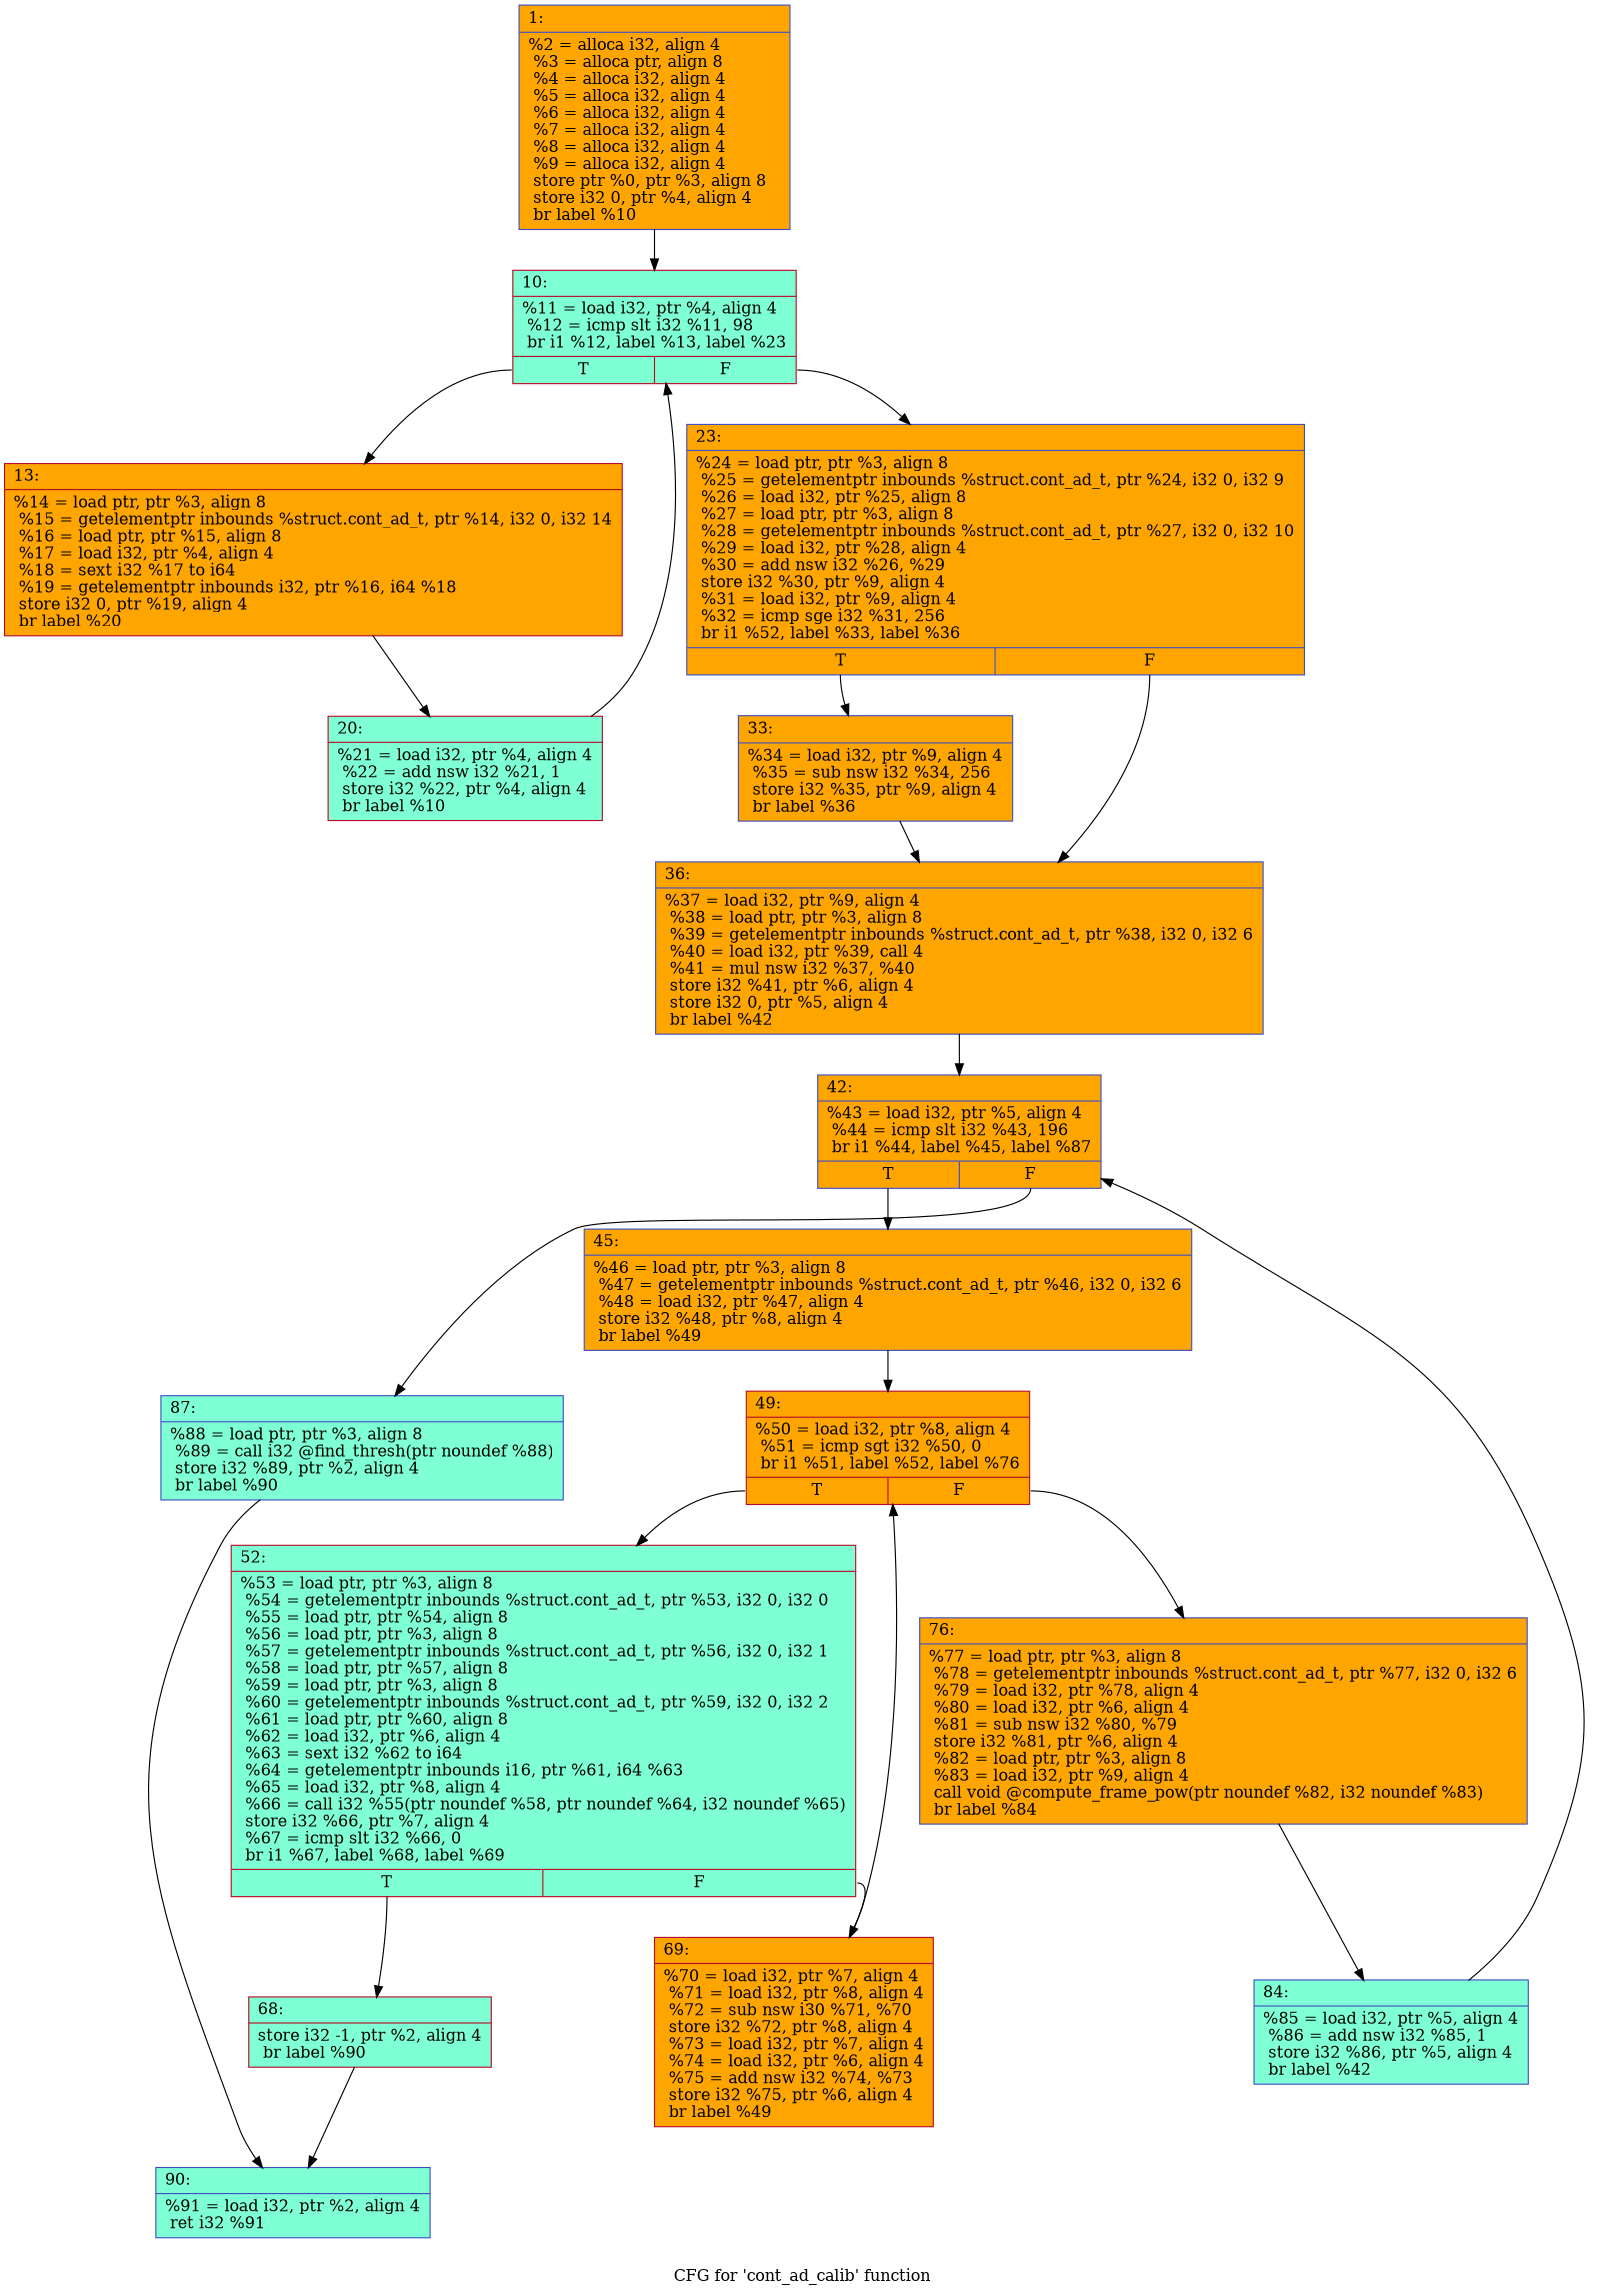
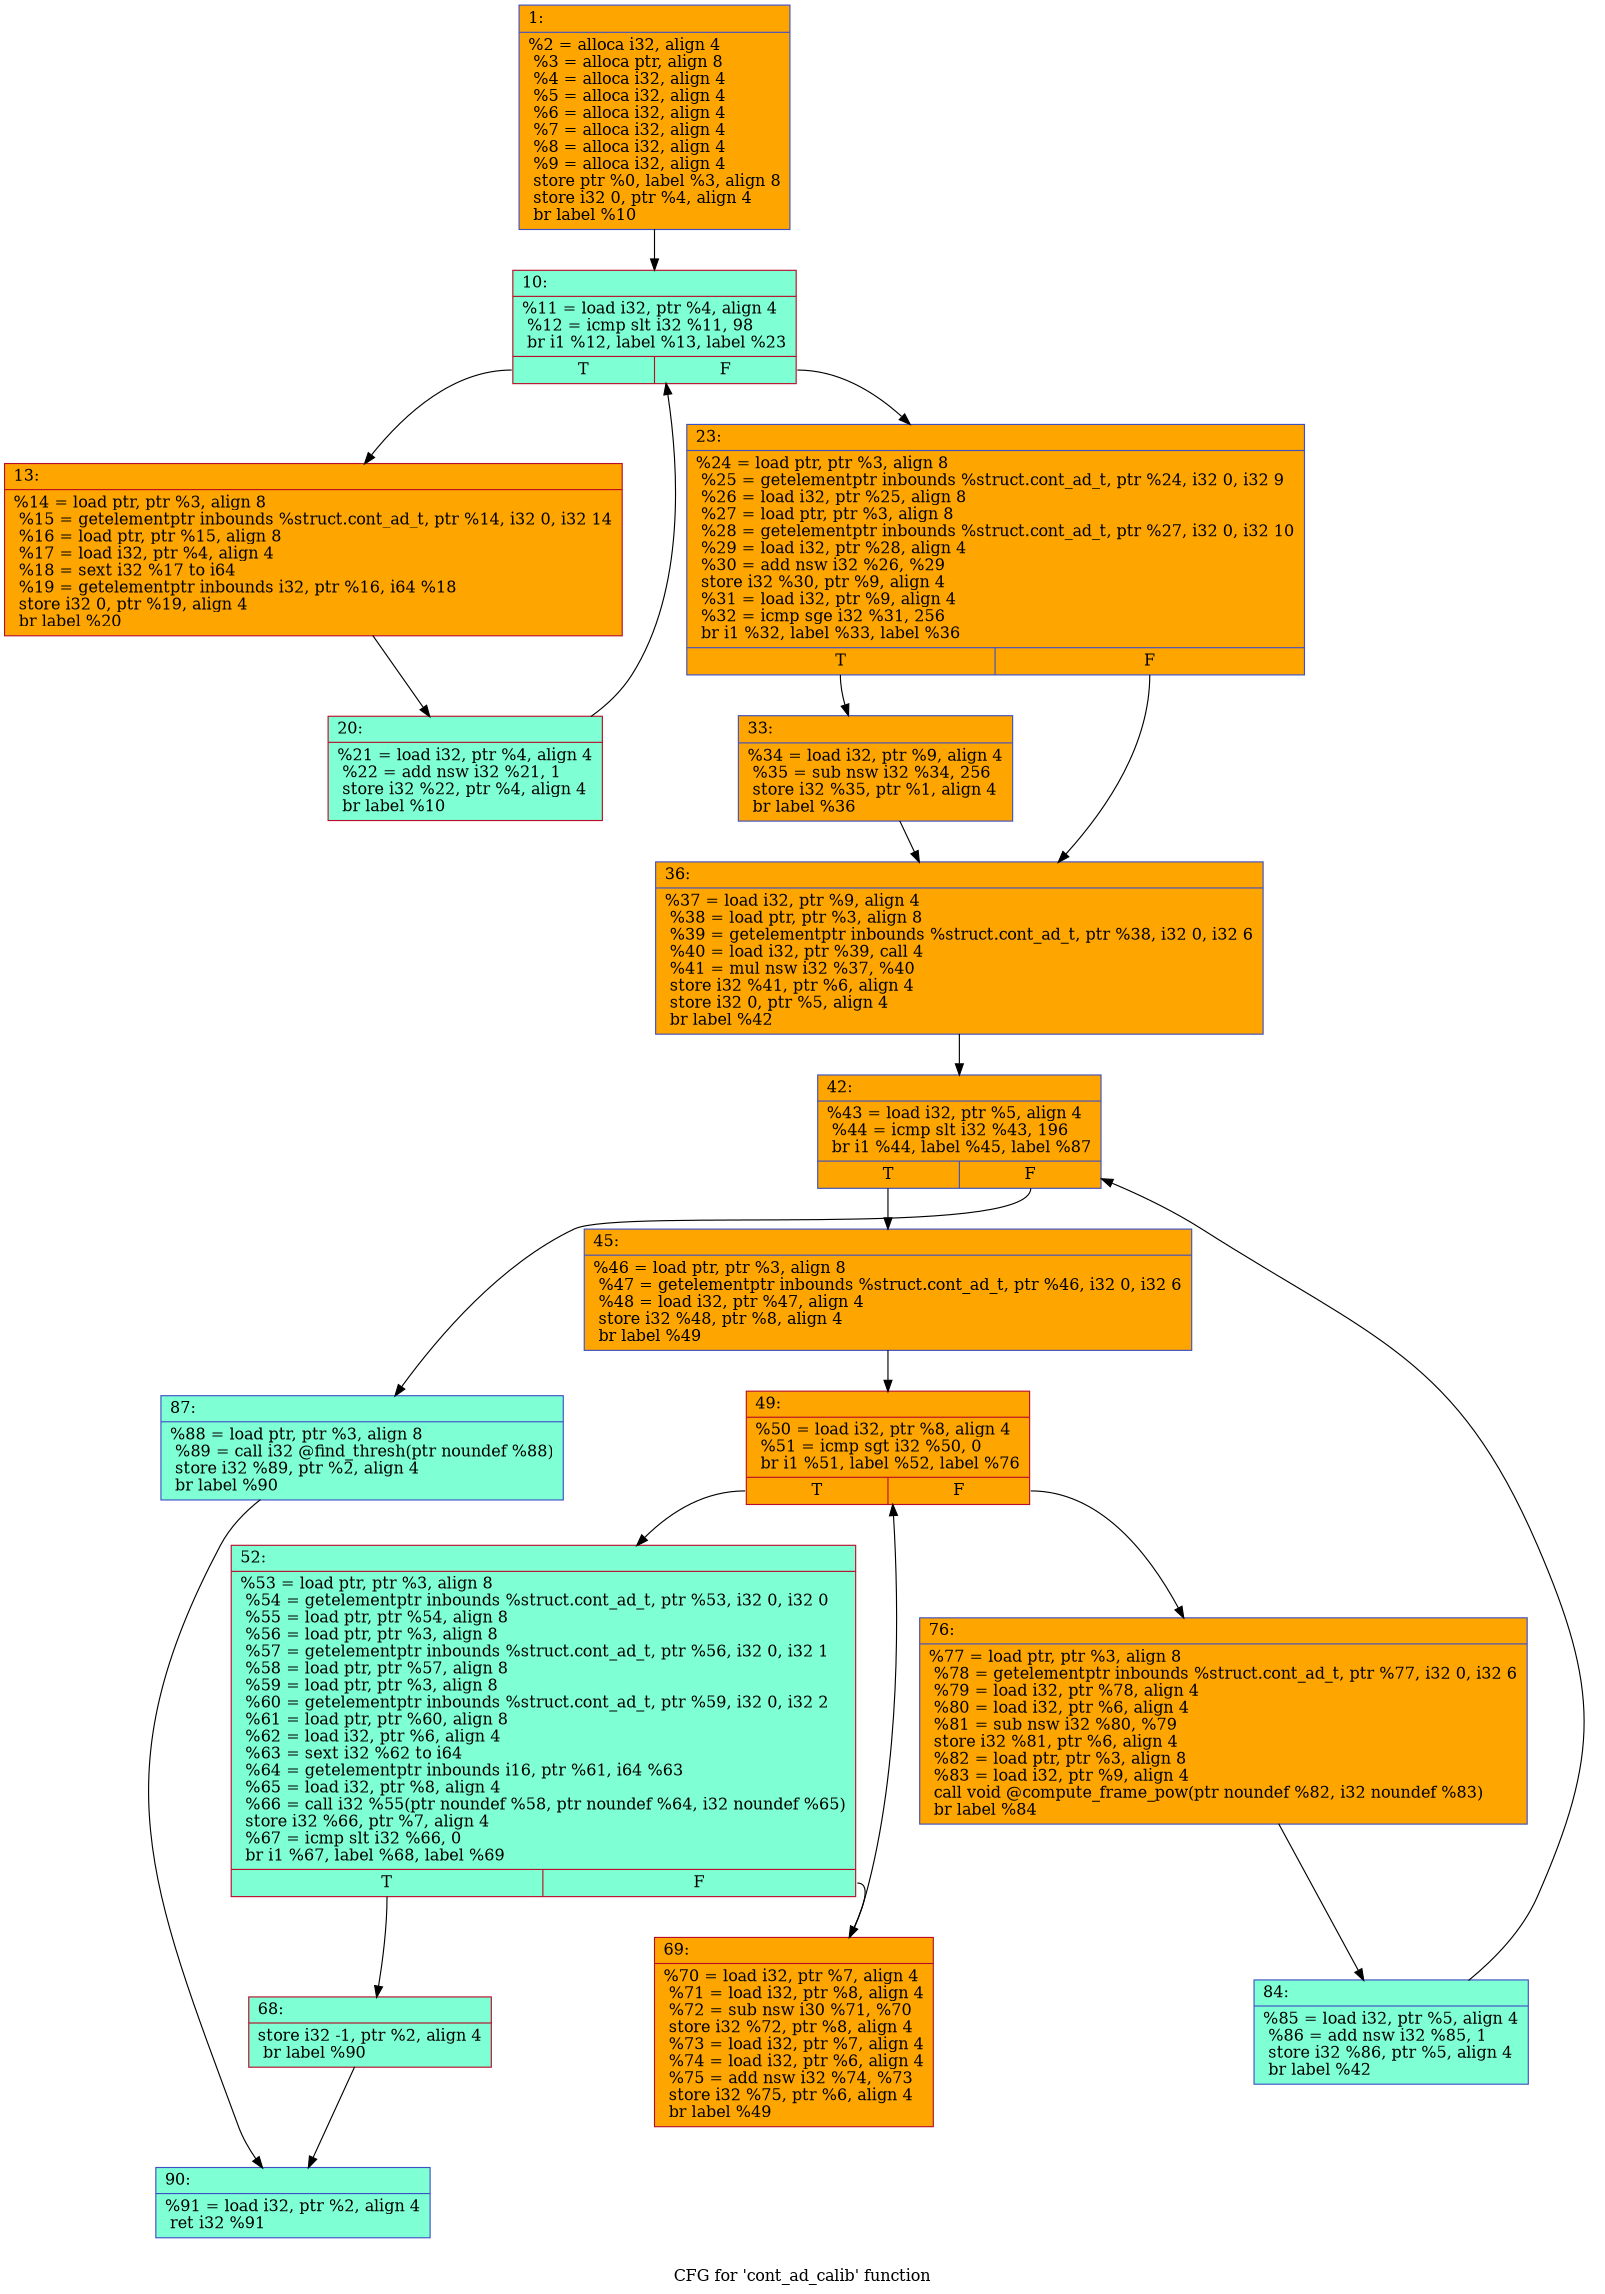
(648, 181) -> (654, 181)
(828, 634) -> (828, 634)
(872, 790) -> (872, 790)
